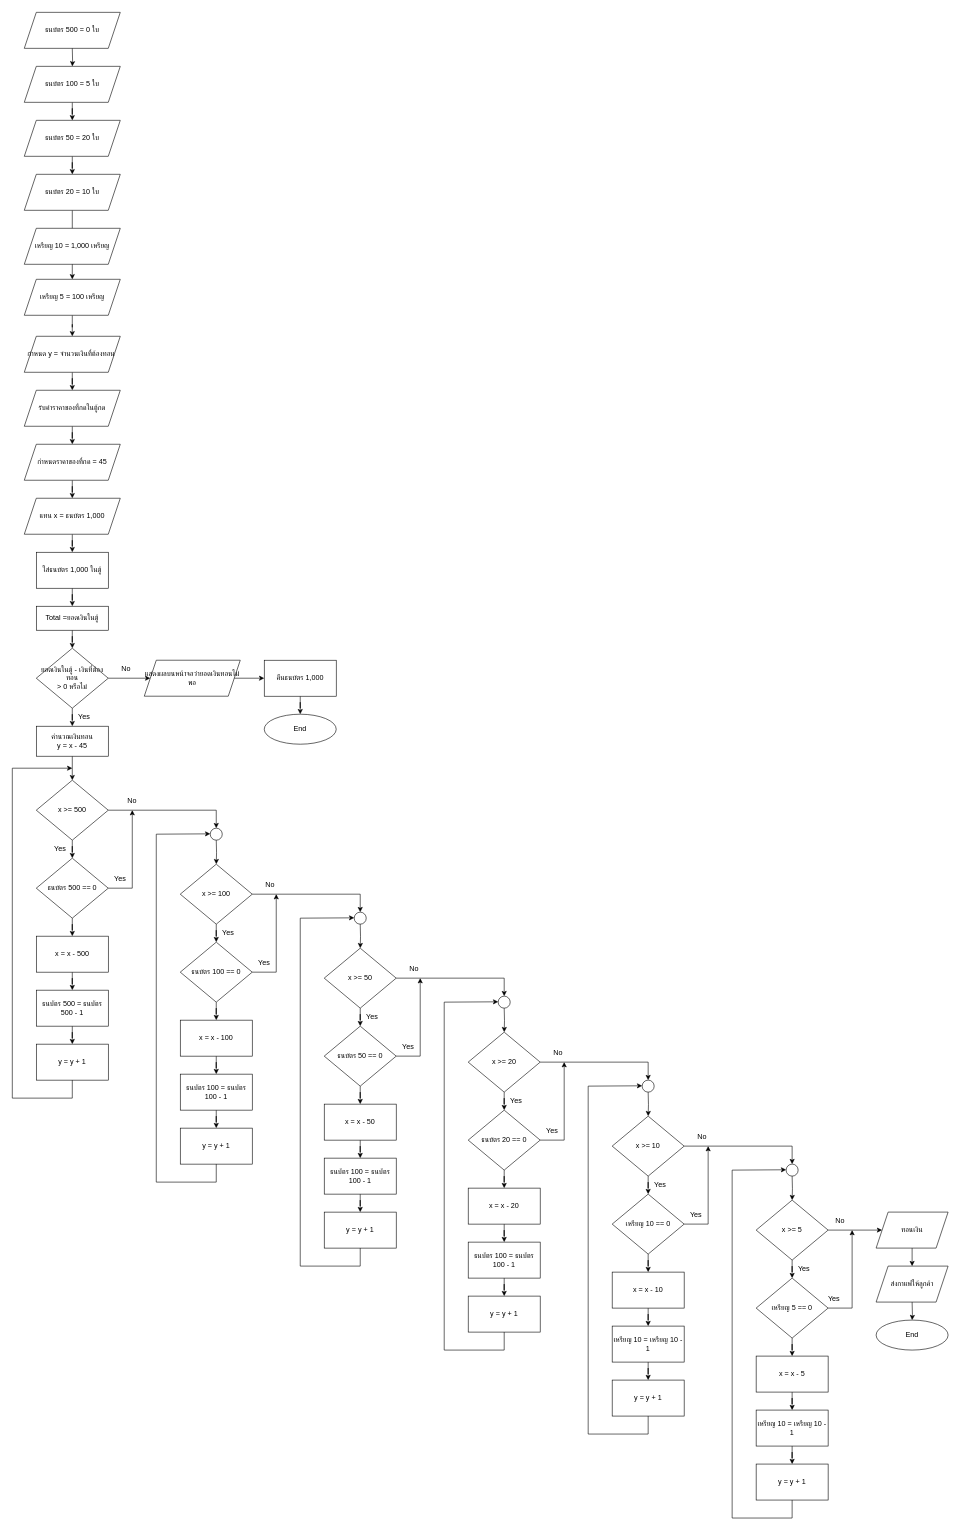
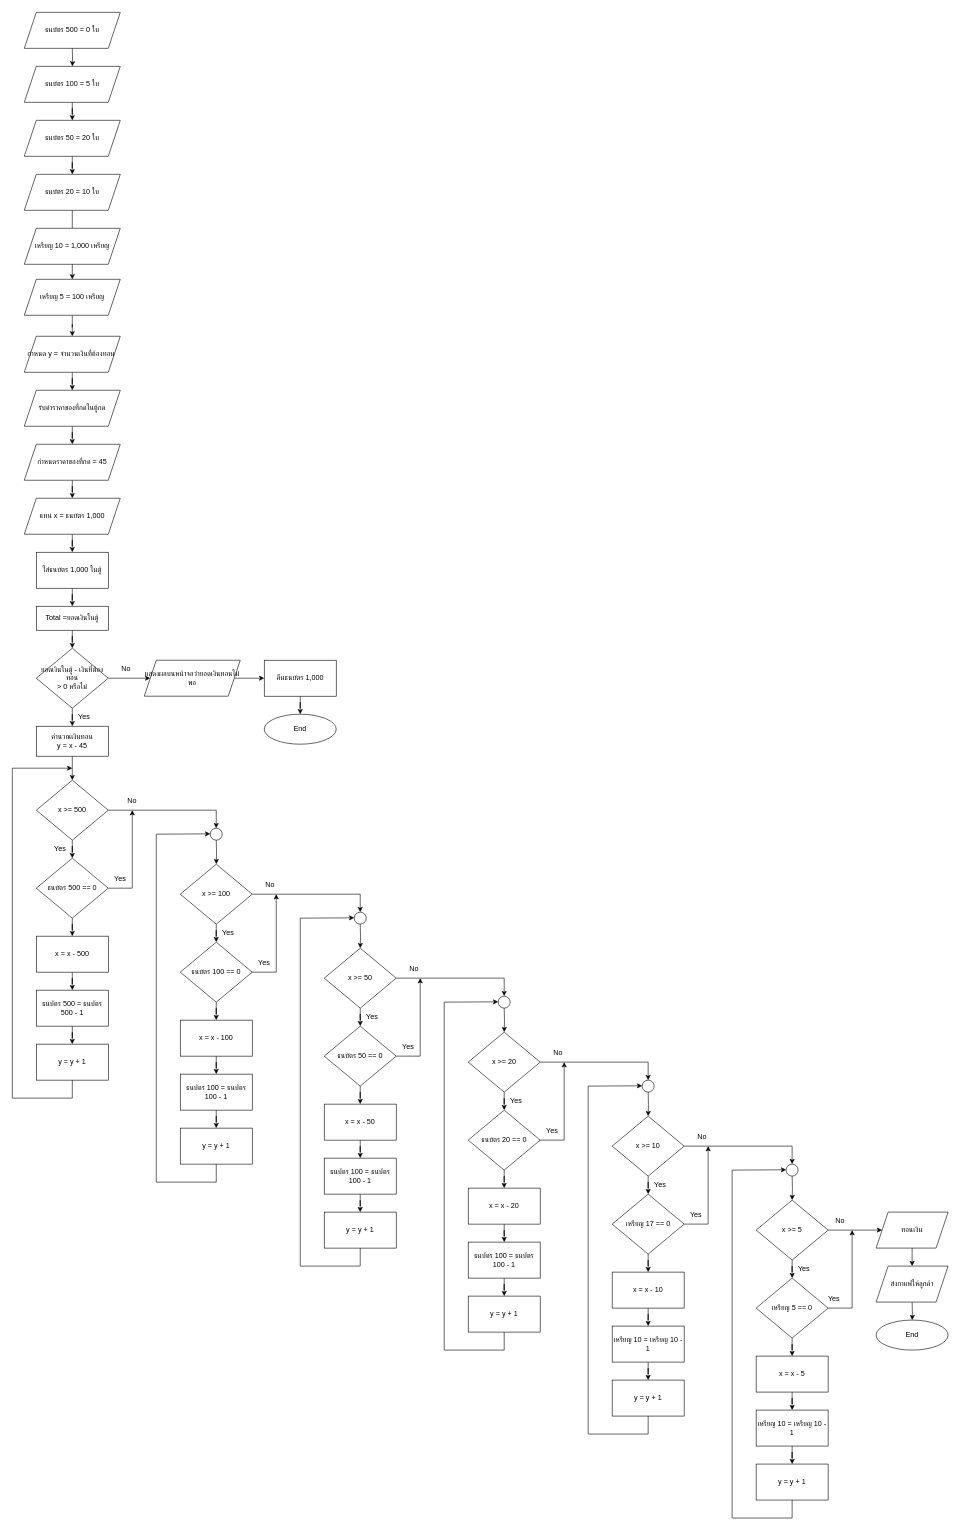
(648, 1224) -> (648, 1224)
